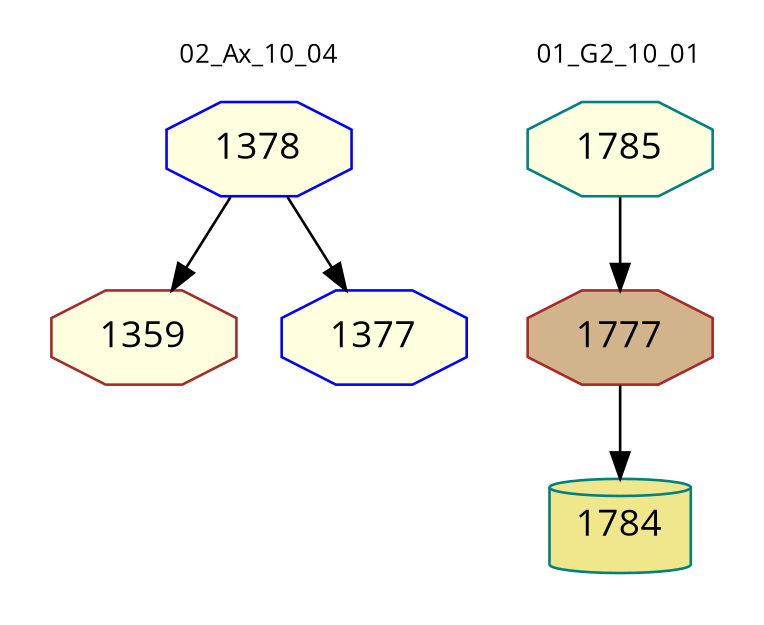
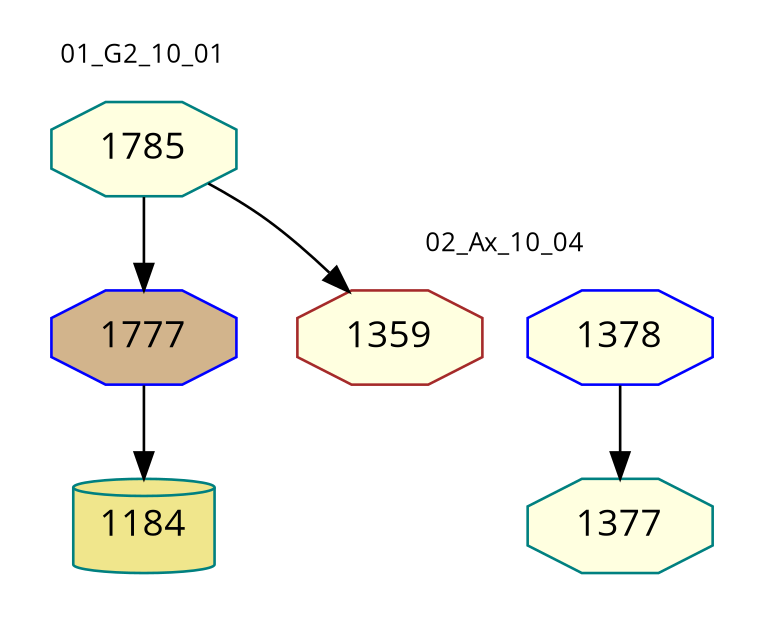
(208, 232) -> (296, 242)
(374, 338) -> (620, 526)
(620, 338) -> (144, 338)
(620, 526) -> (144, 526)
